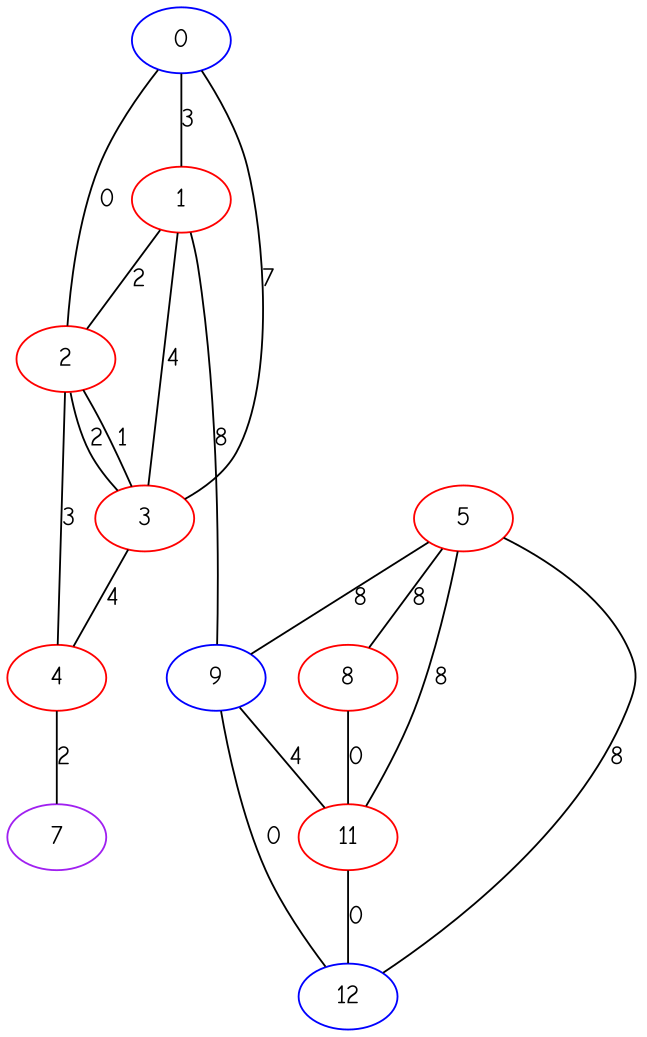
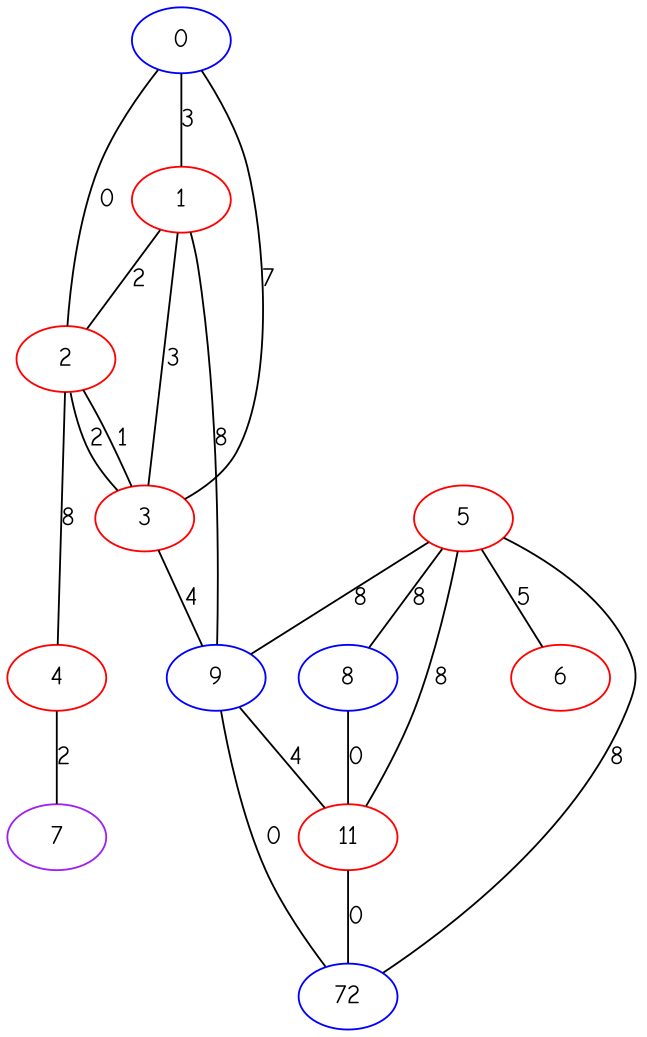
(173, 359) -> (173, 359)
(69, 518) -> (69, 518)
(101, 598) -> (180, 598)
(348, 678) -> (348, 678)
none -> (561, 678)
(348, 997) -> (348, 997)
